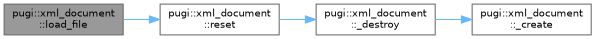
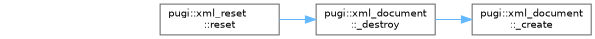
(64, 20) -> none
(220, 20) -> (220, 20)
